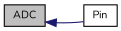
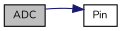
(70, 23) -> (59, 8)
